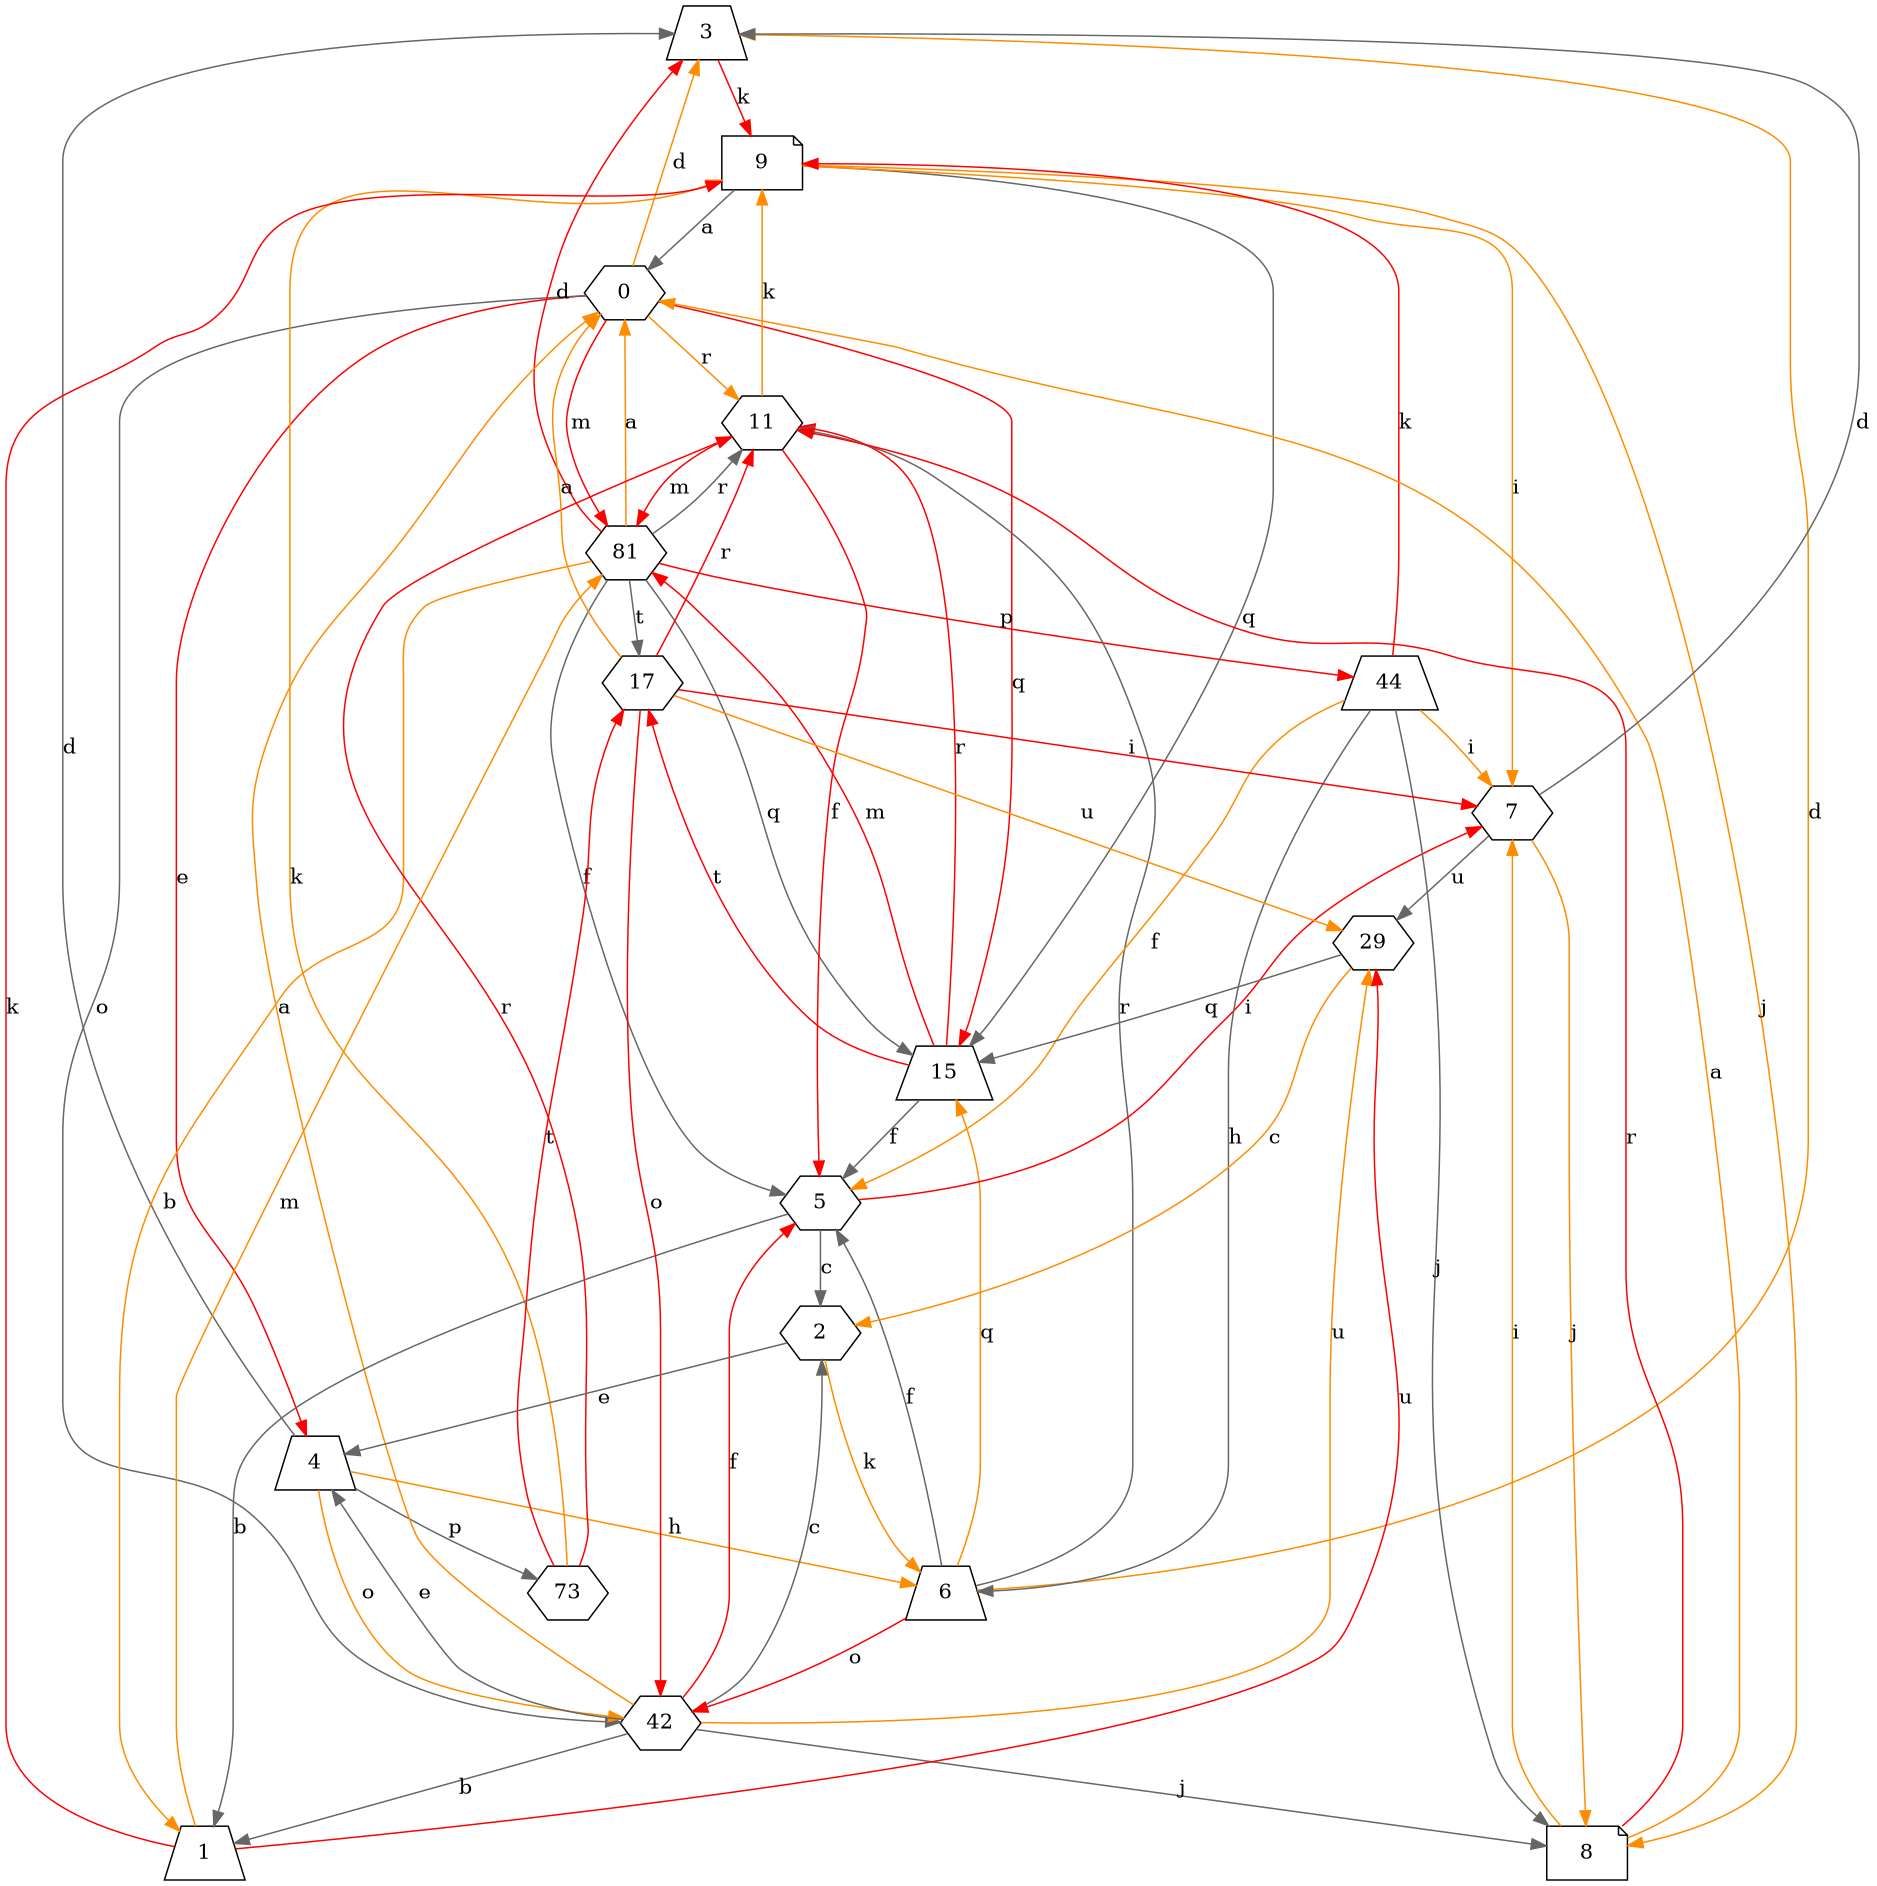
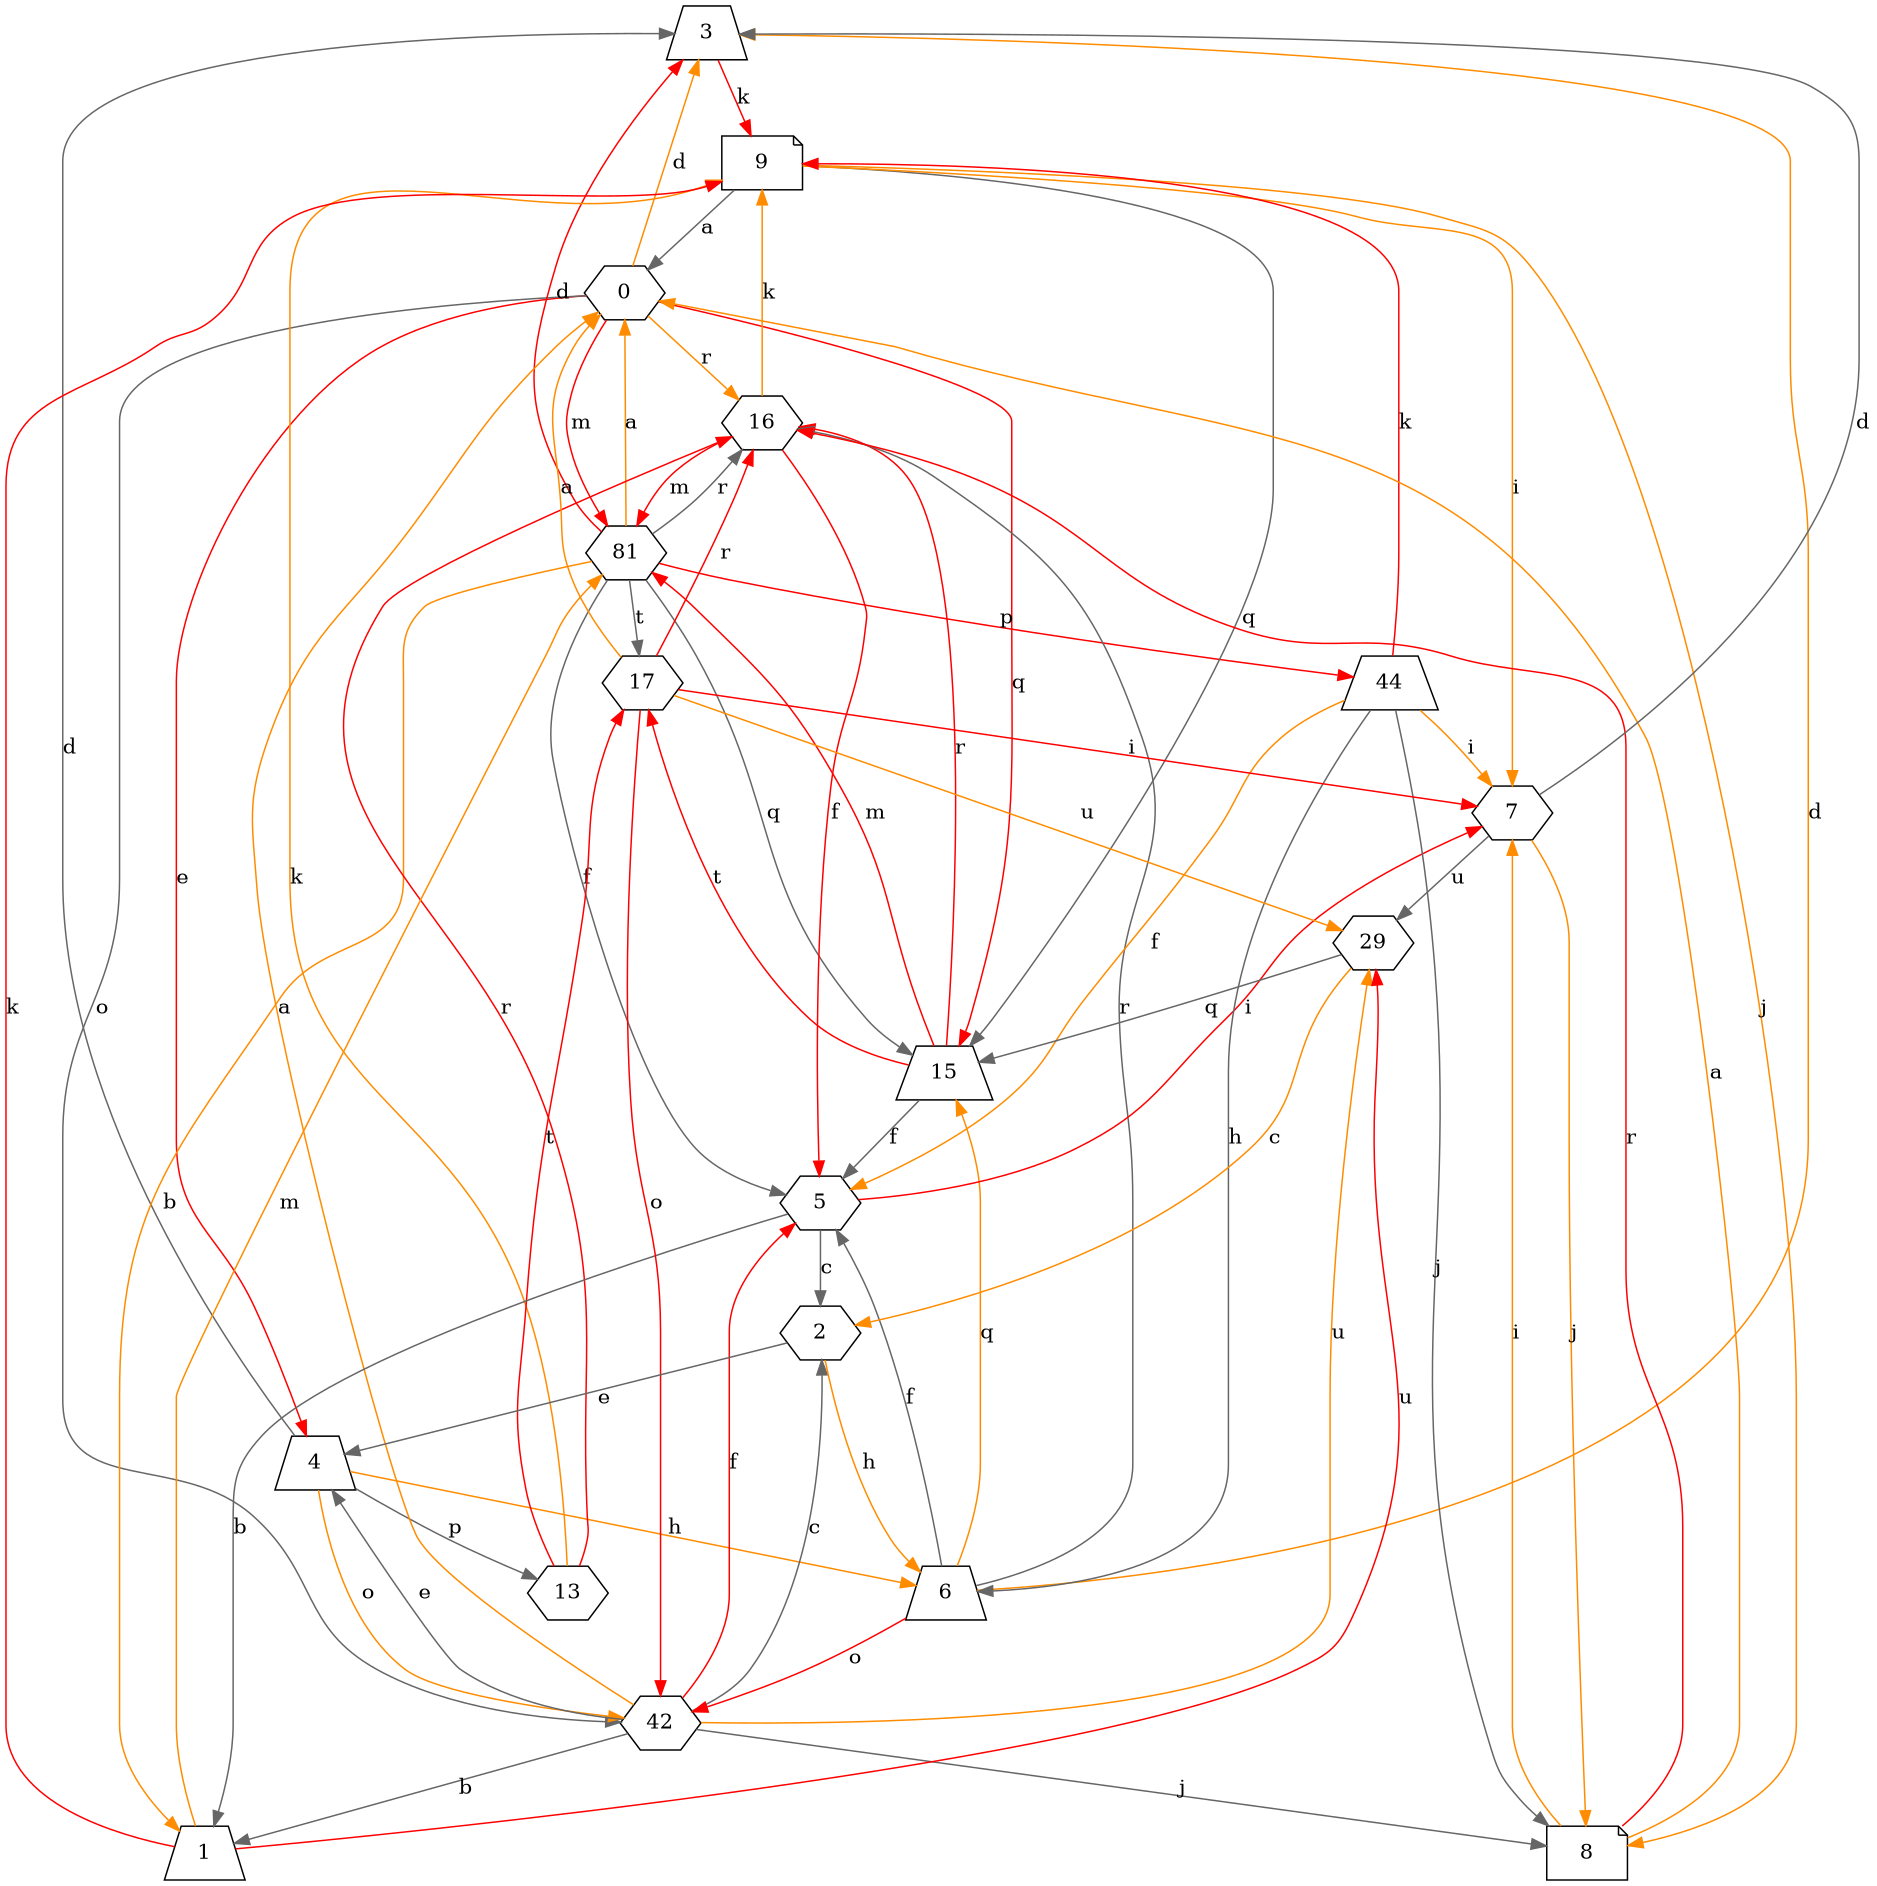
(762, 423) -> (762, 423)
(870, 1463) -> (870, 1463)
(568, 1593) -> (568, 1593)
